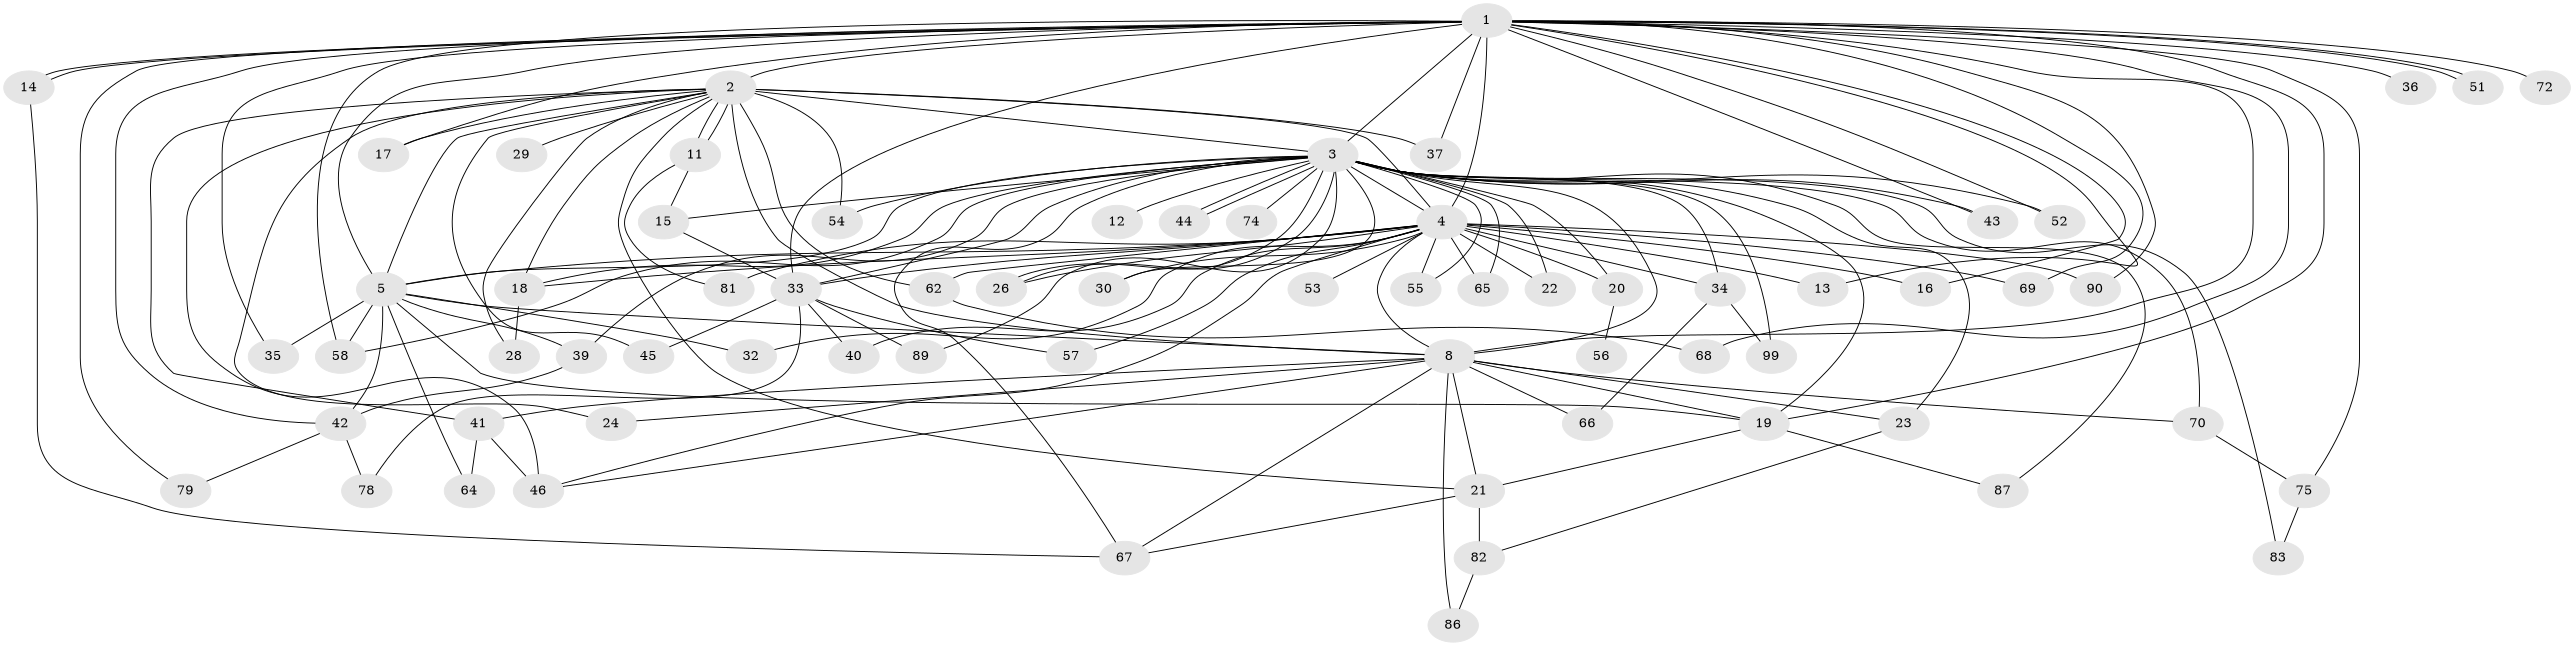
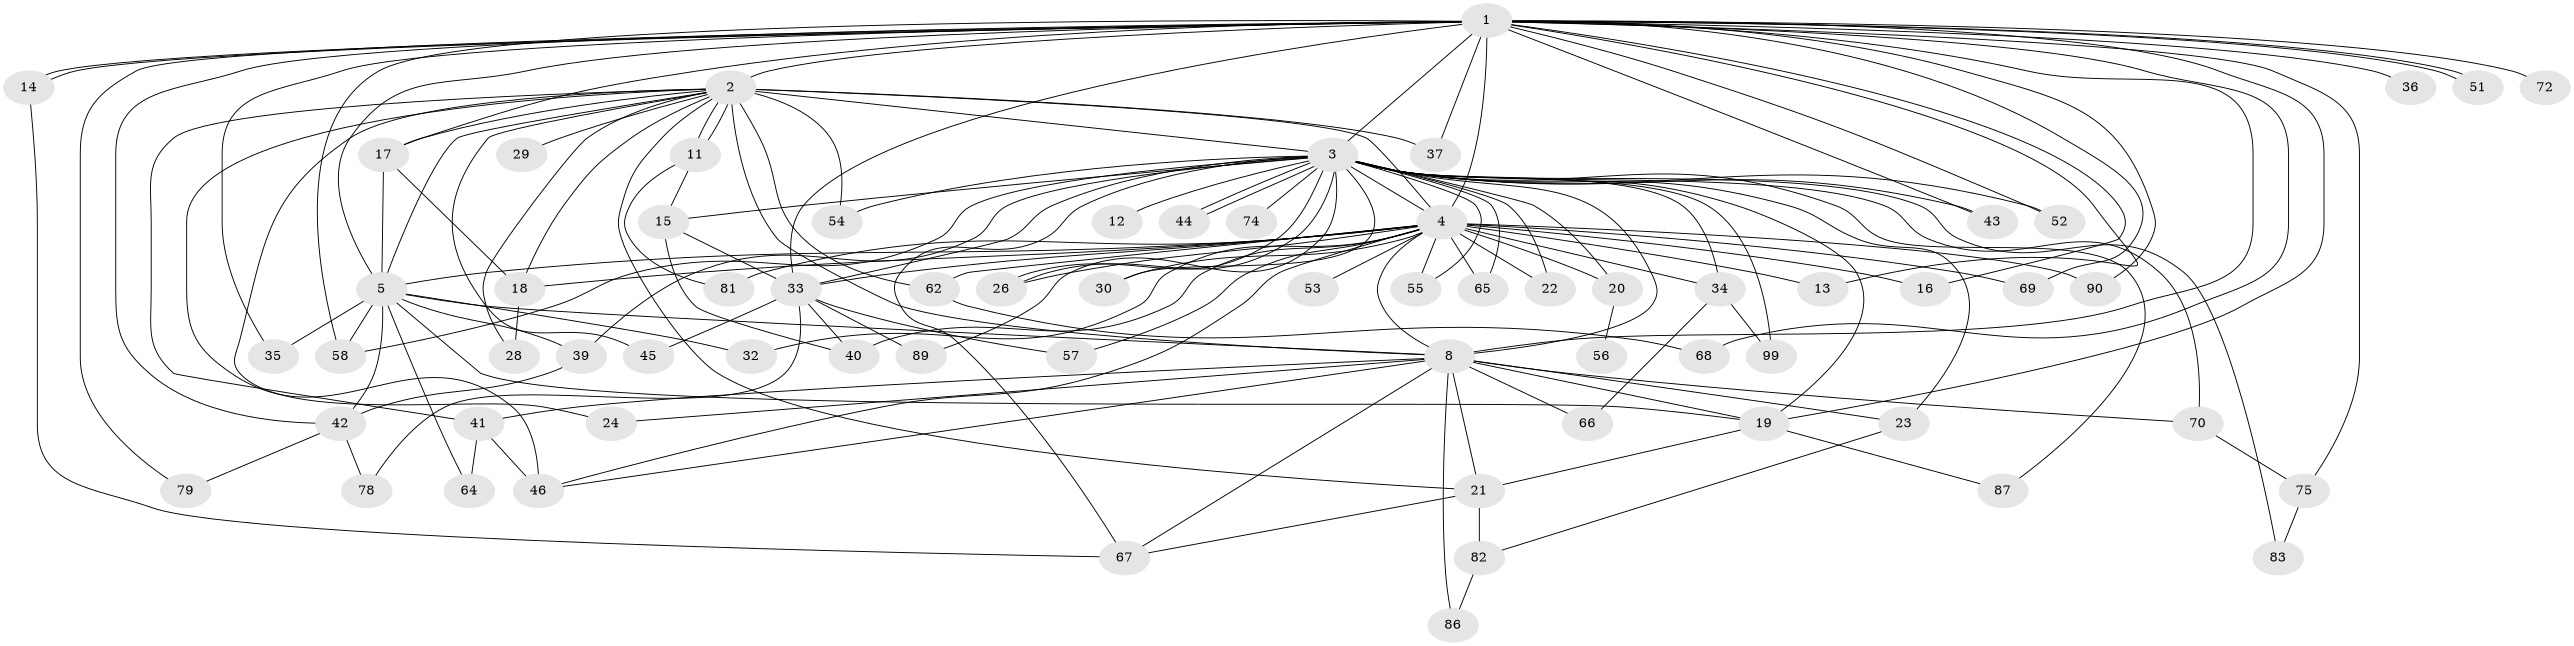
(925, 221) -> (446, 217)
(865, 241) -> (383, 222)
none -> (711, 314)
